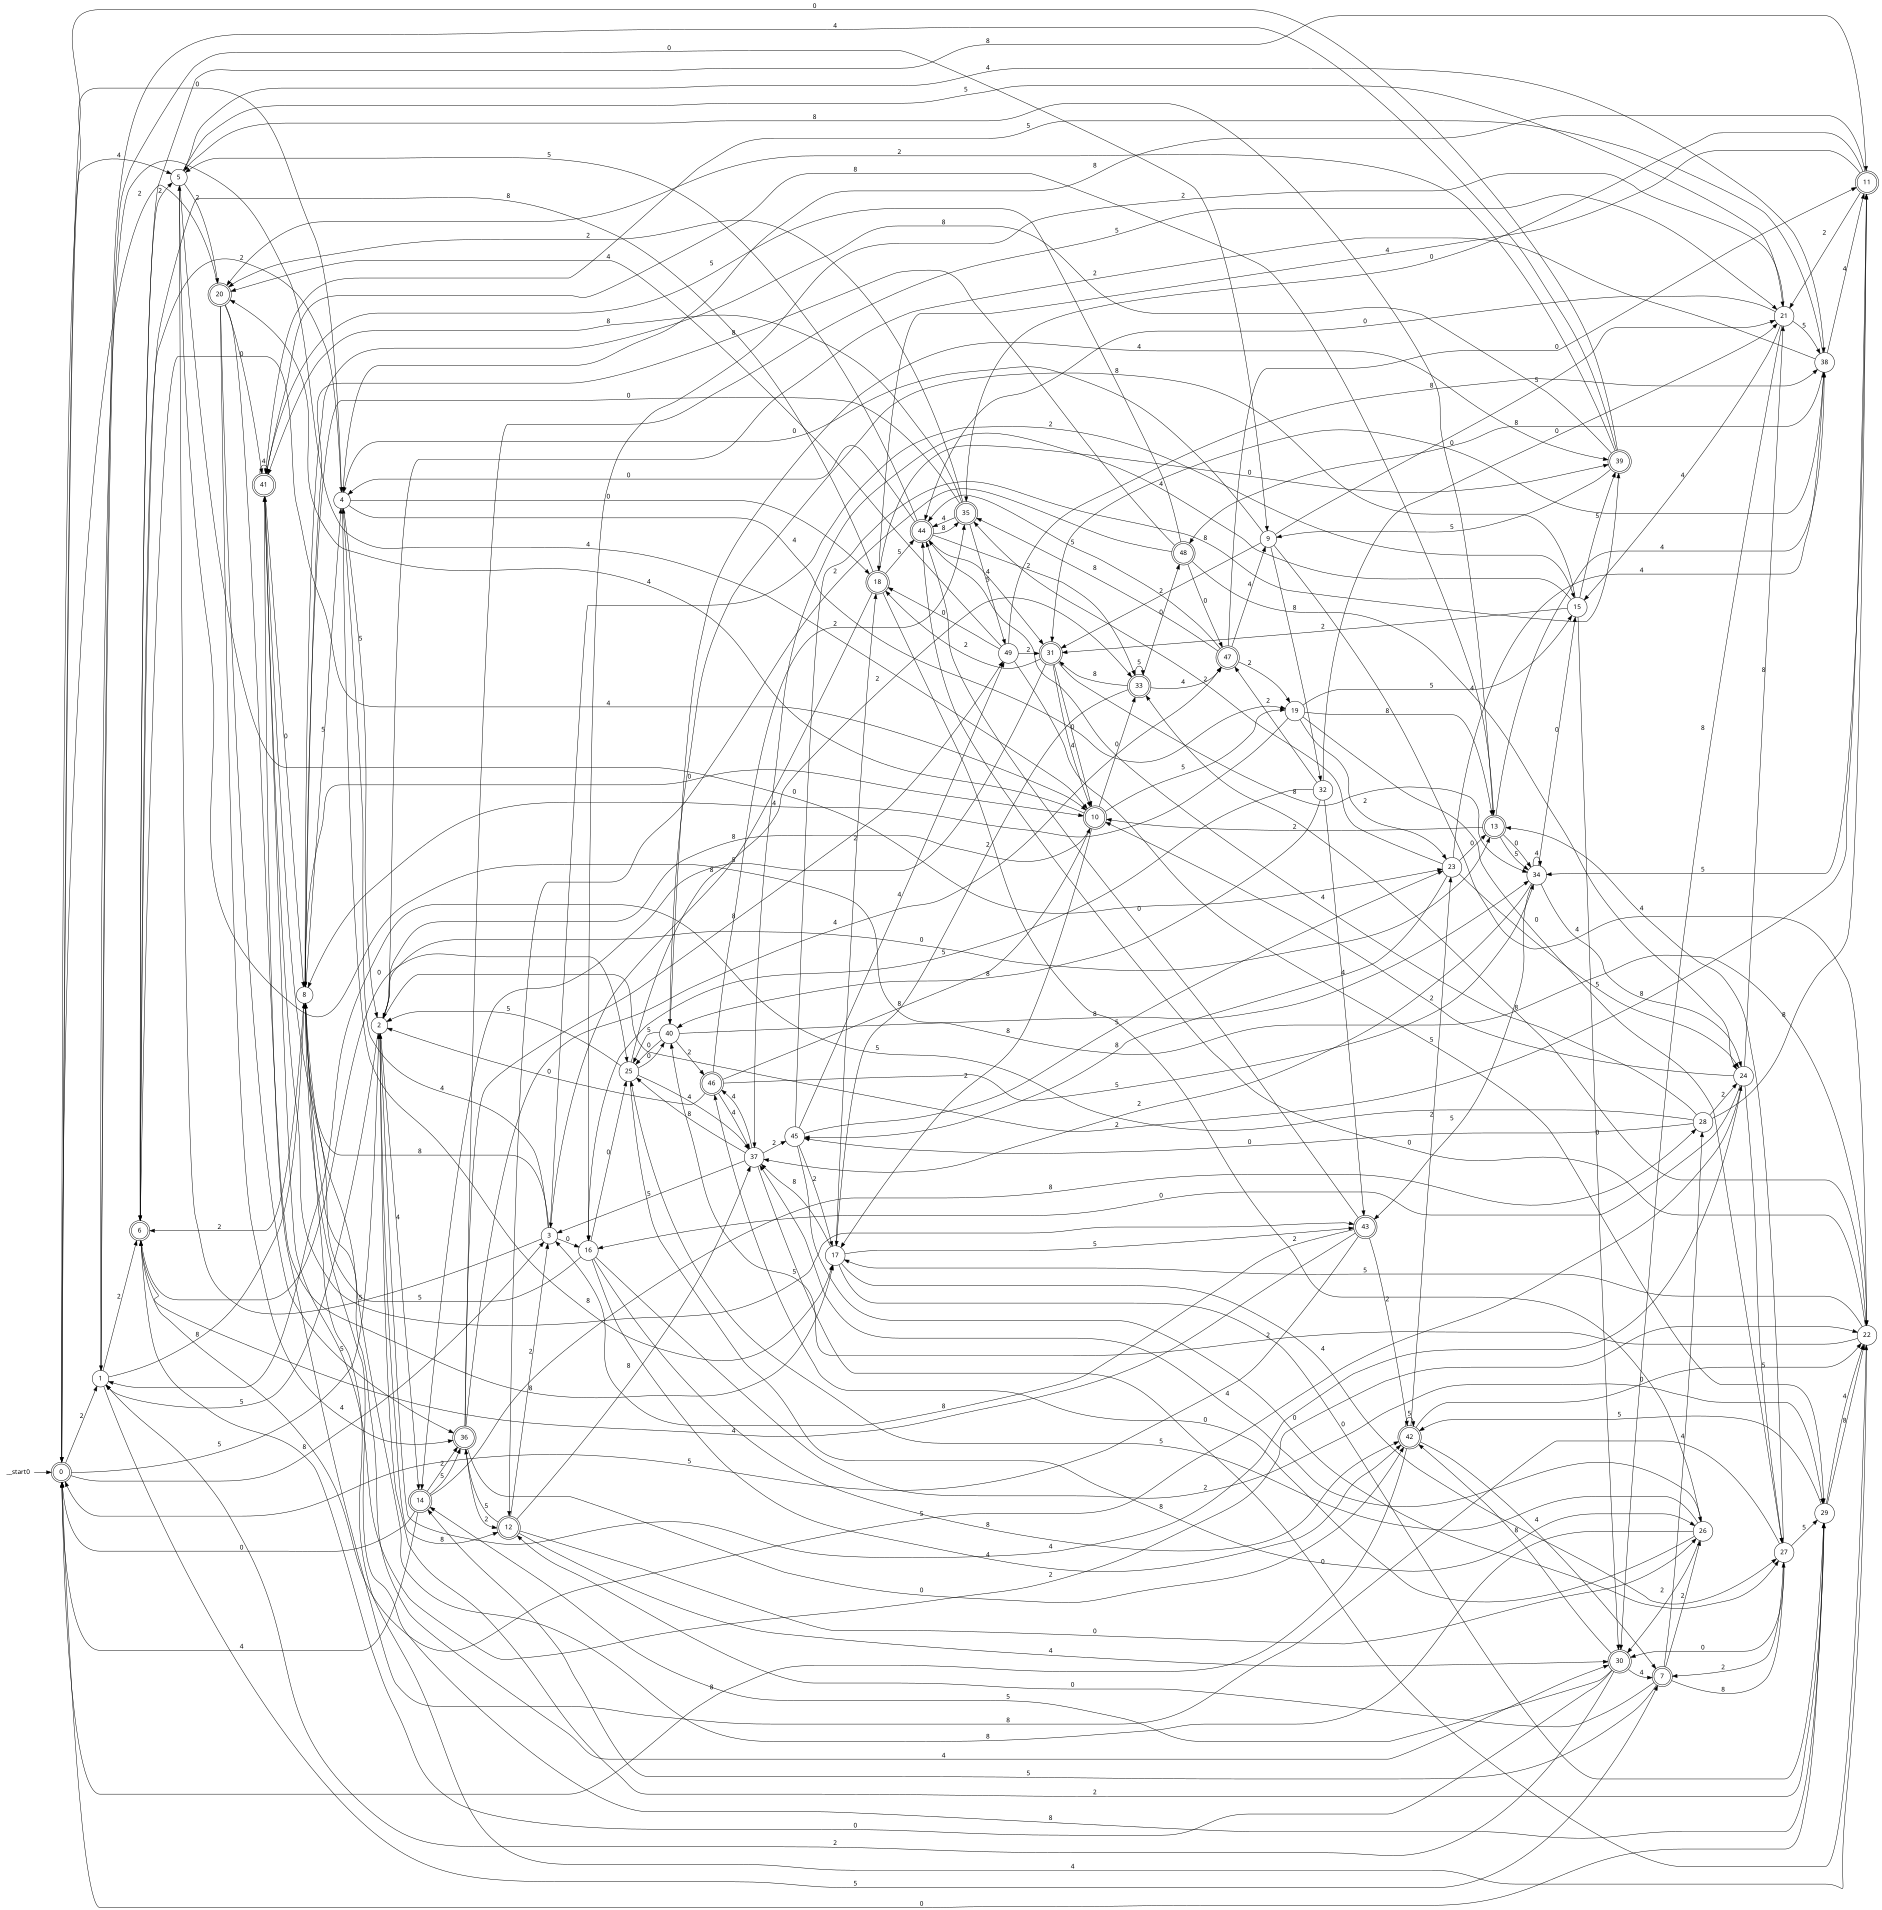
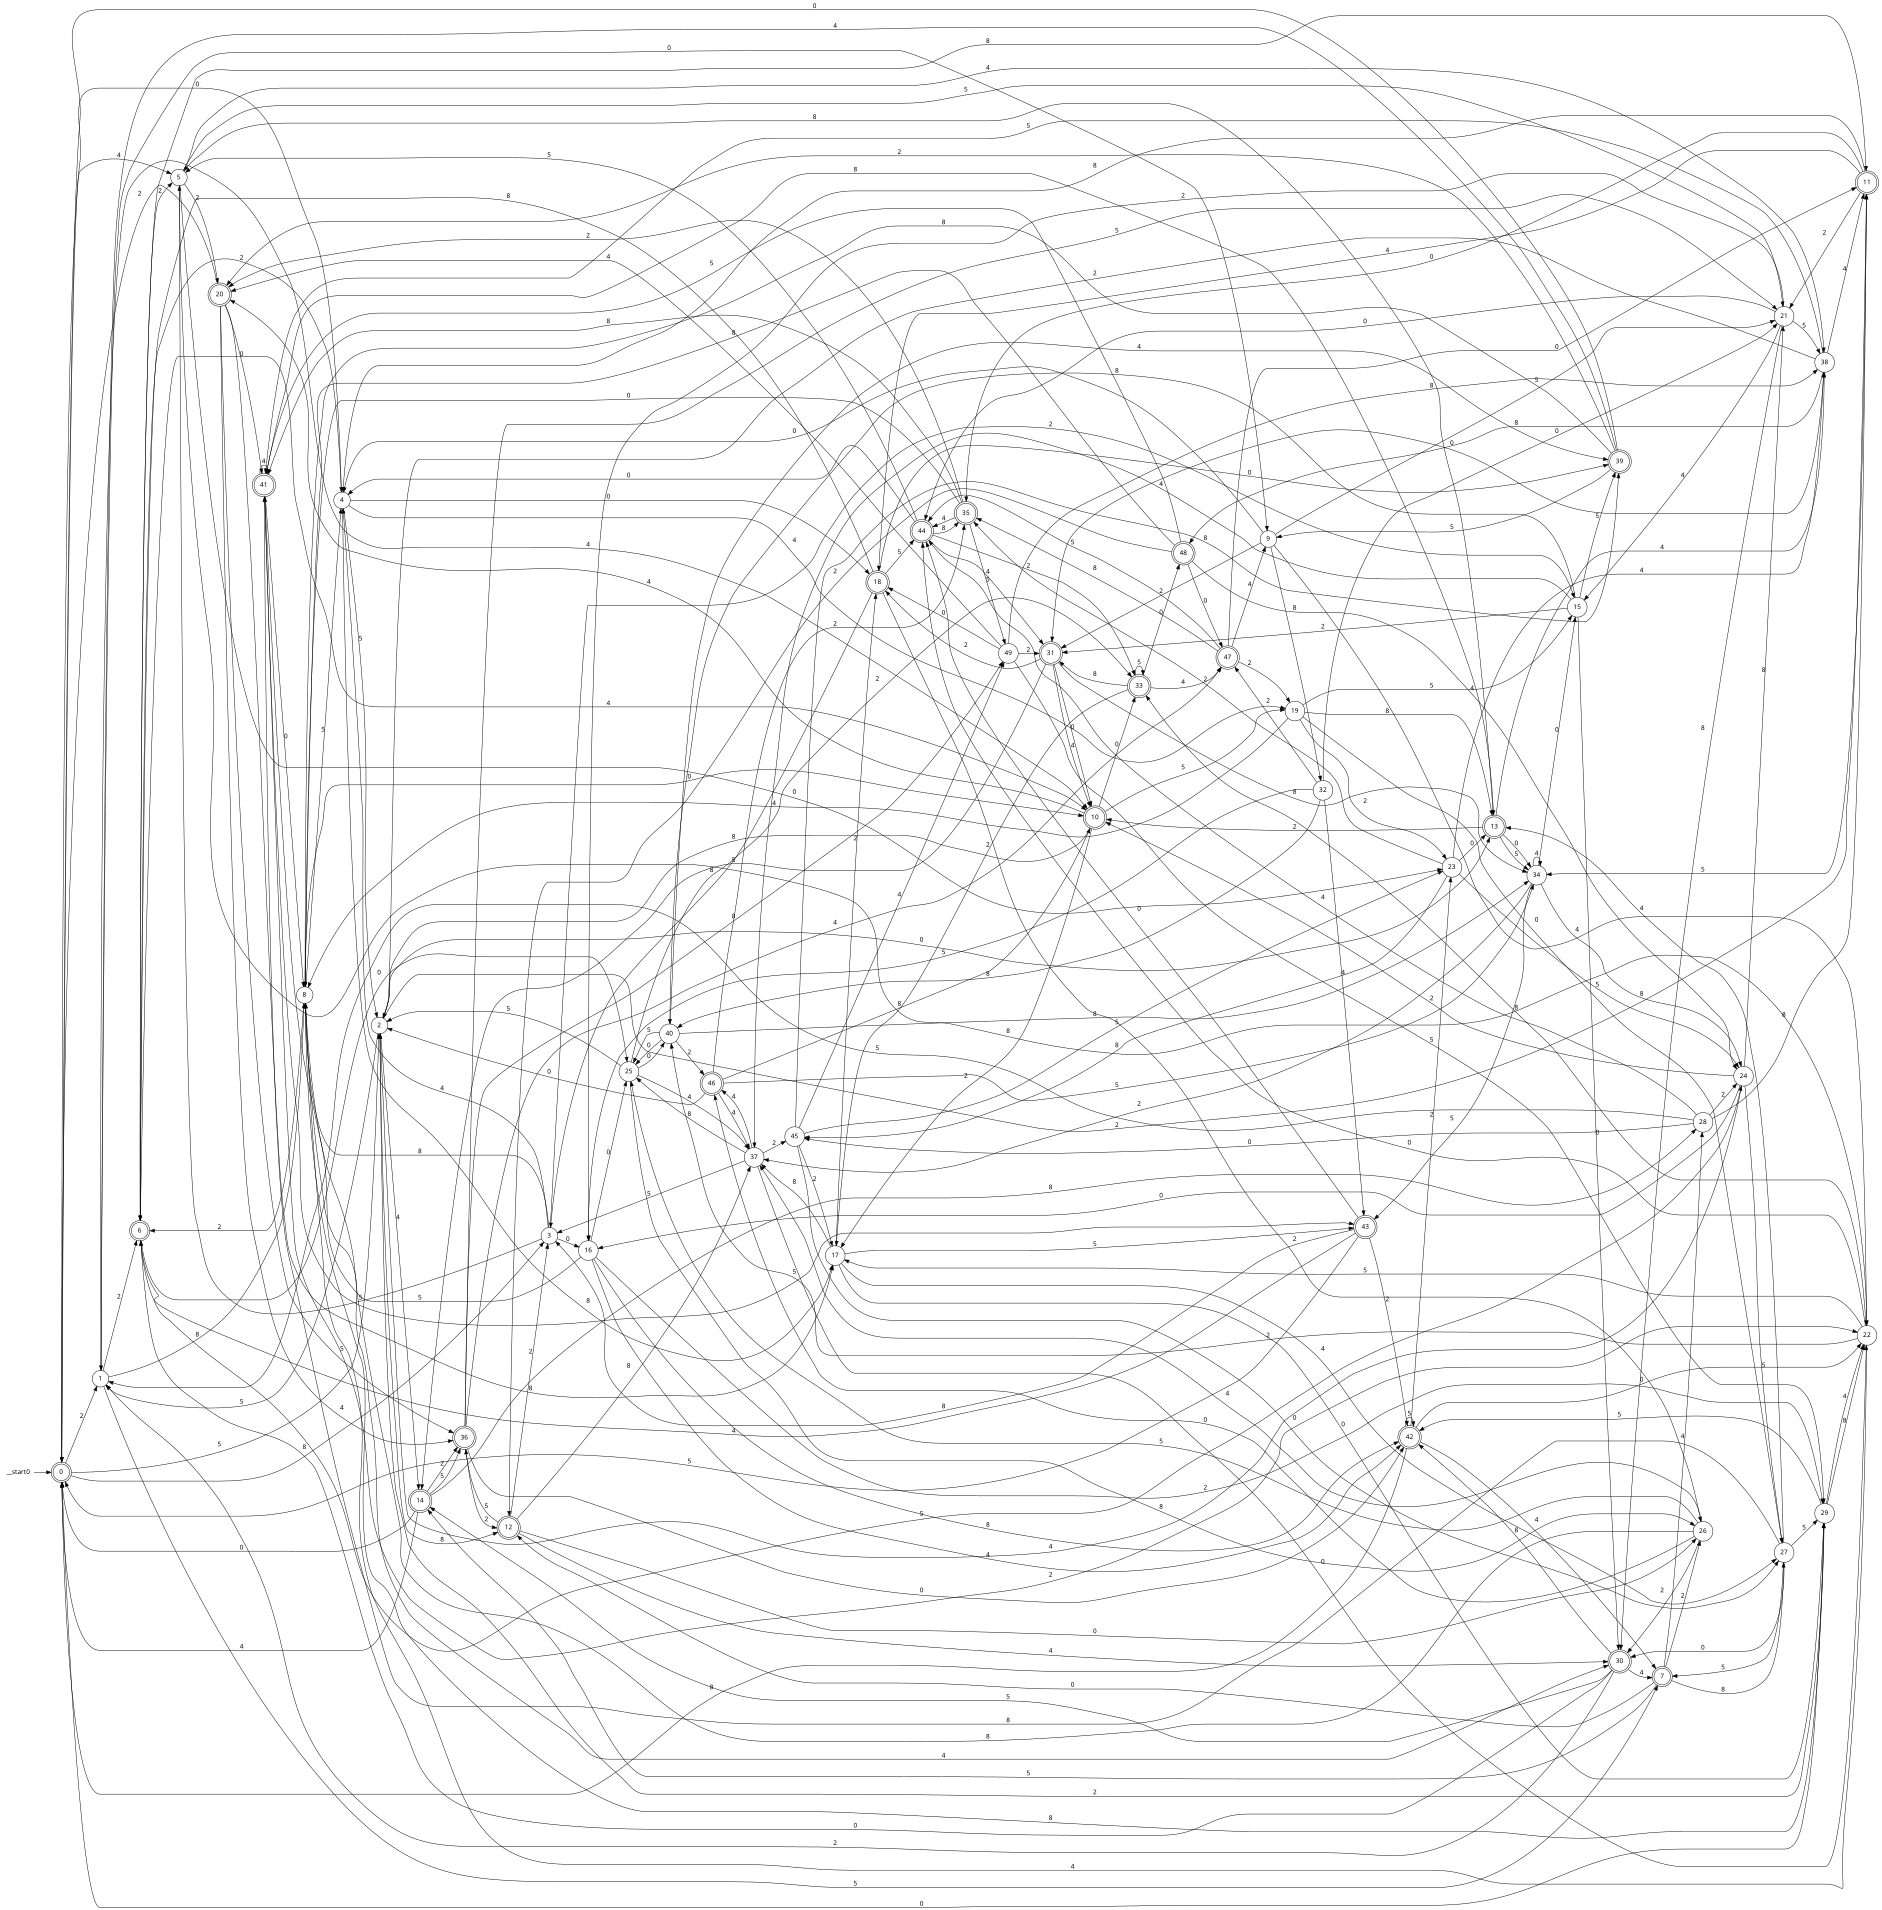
(1723, 1668) -> (1723, 1668)
